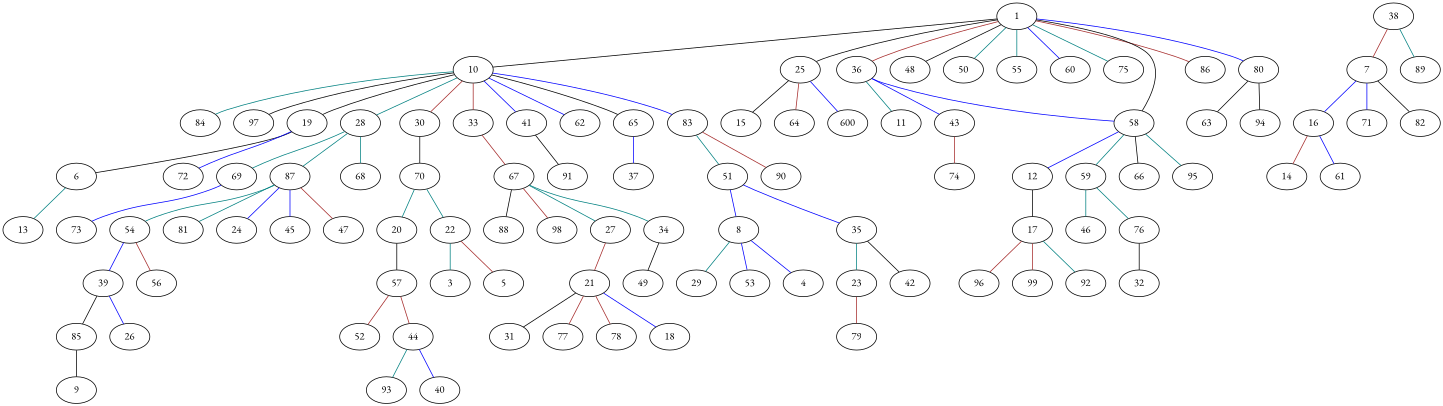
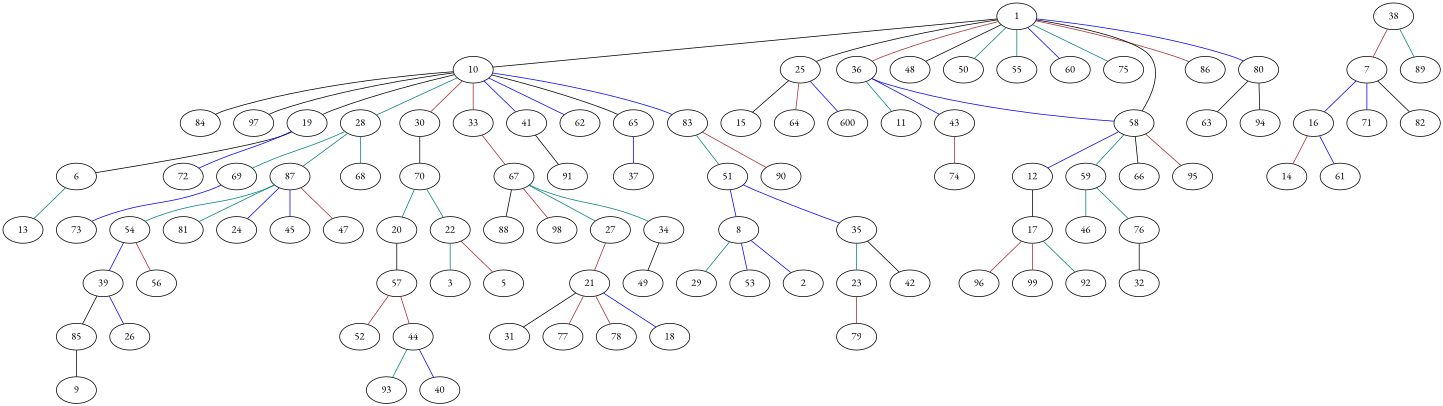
(333, 86) -> (333, 86)
(1163, 150) -> (1163, 150)
(803, 283) -> (803, 283)
